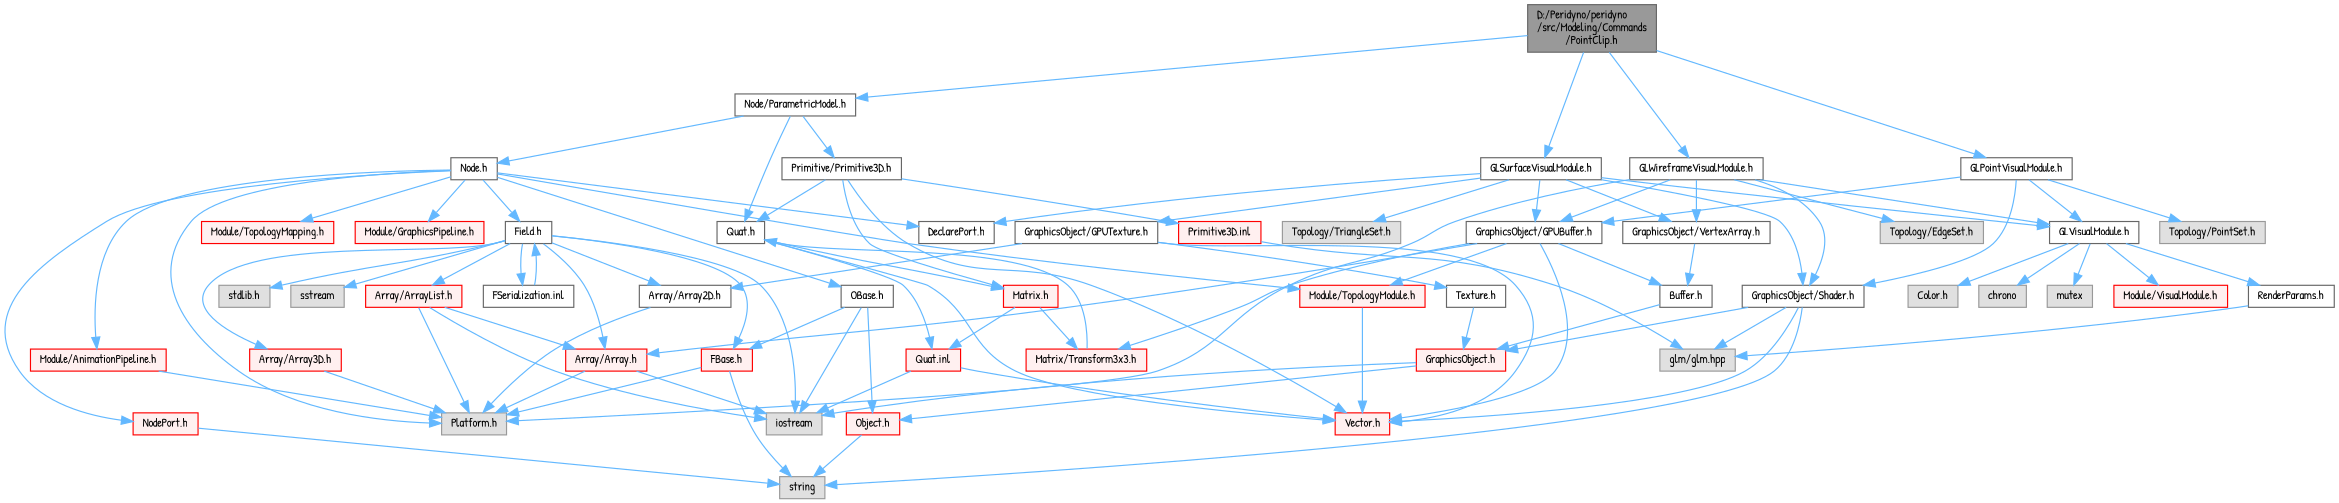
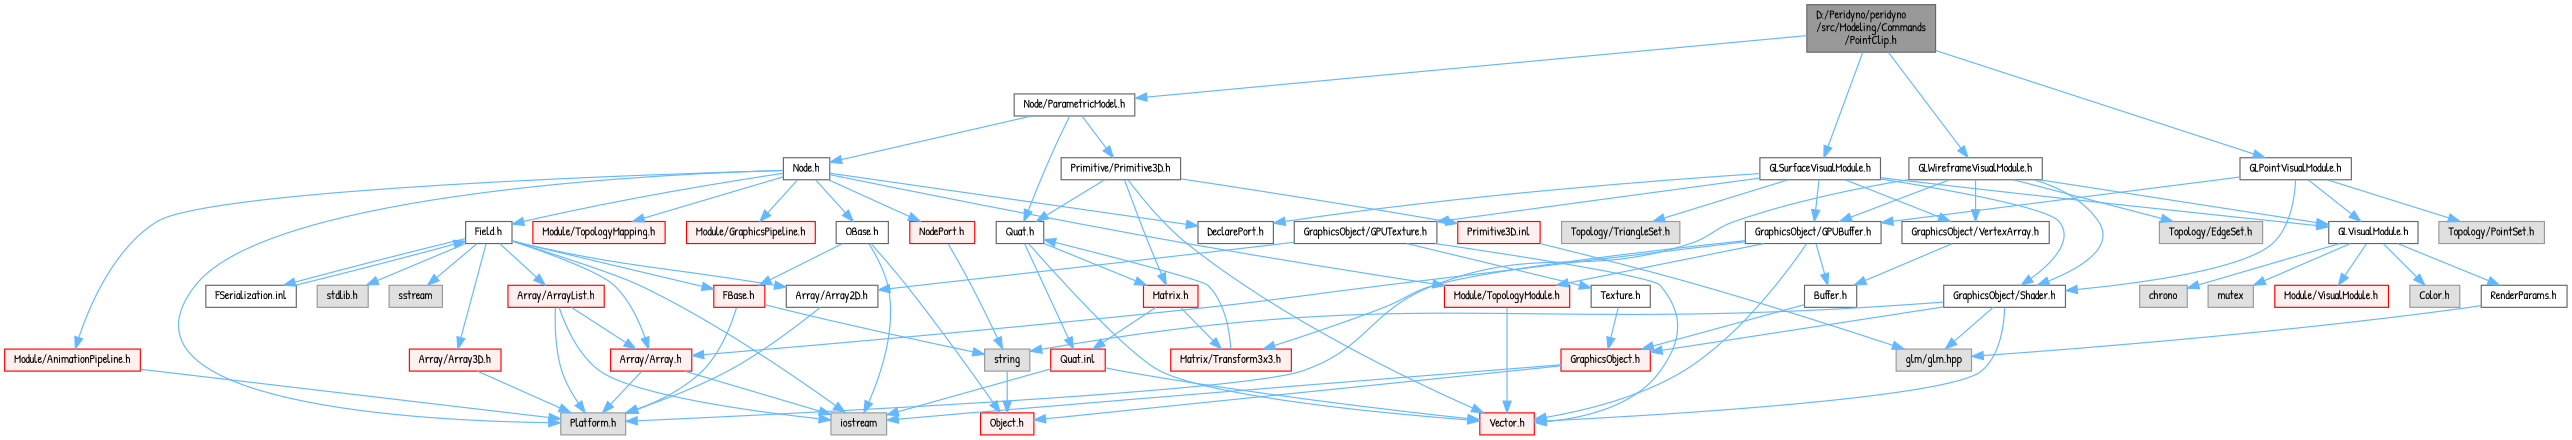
(842, 452) -> (1007, 388)
